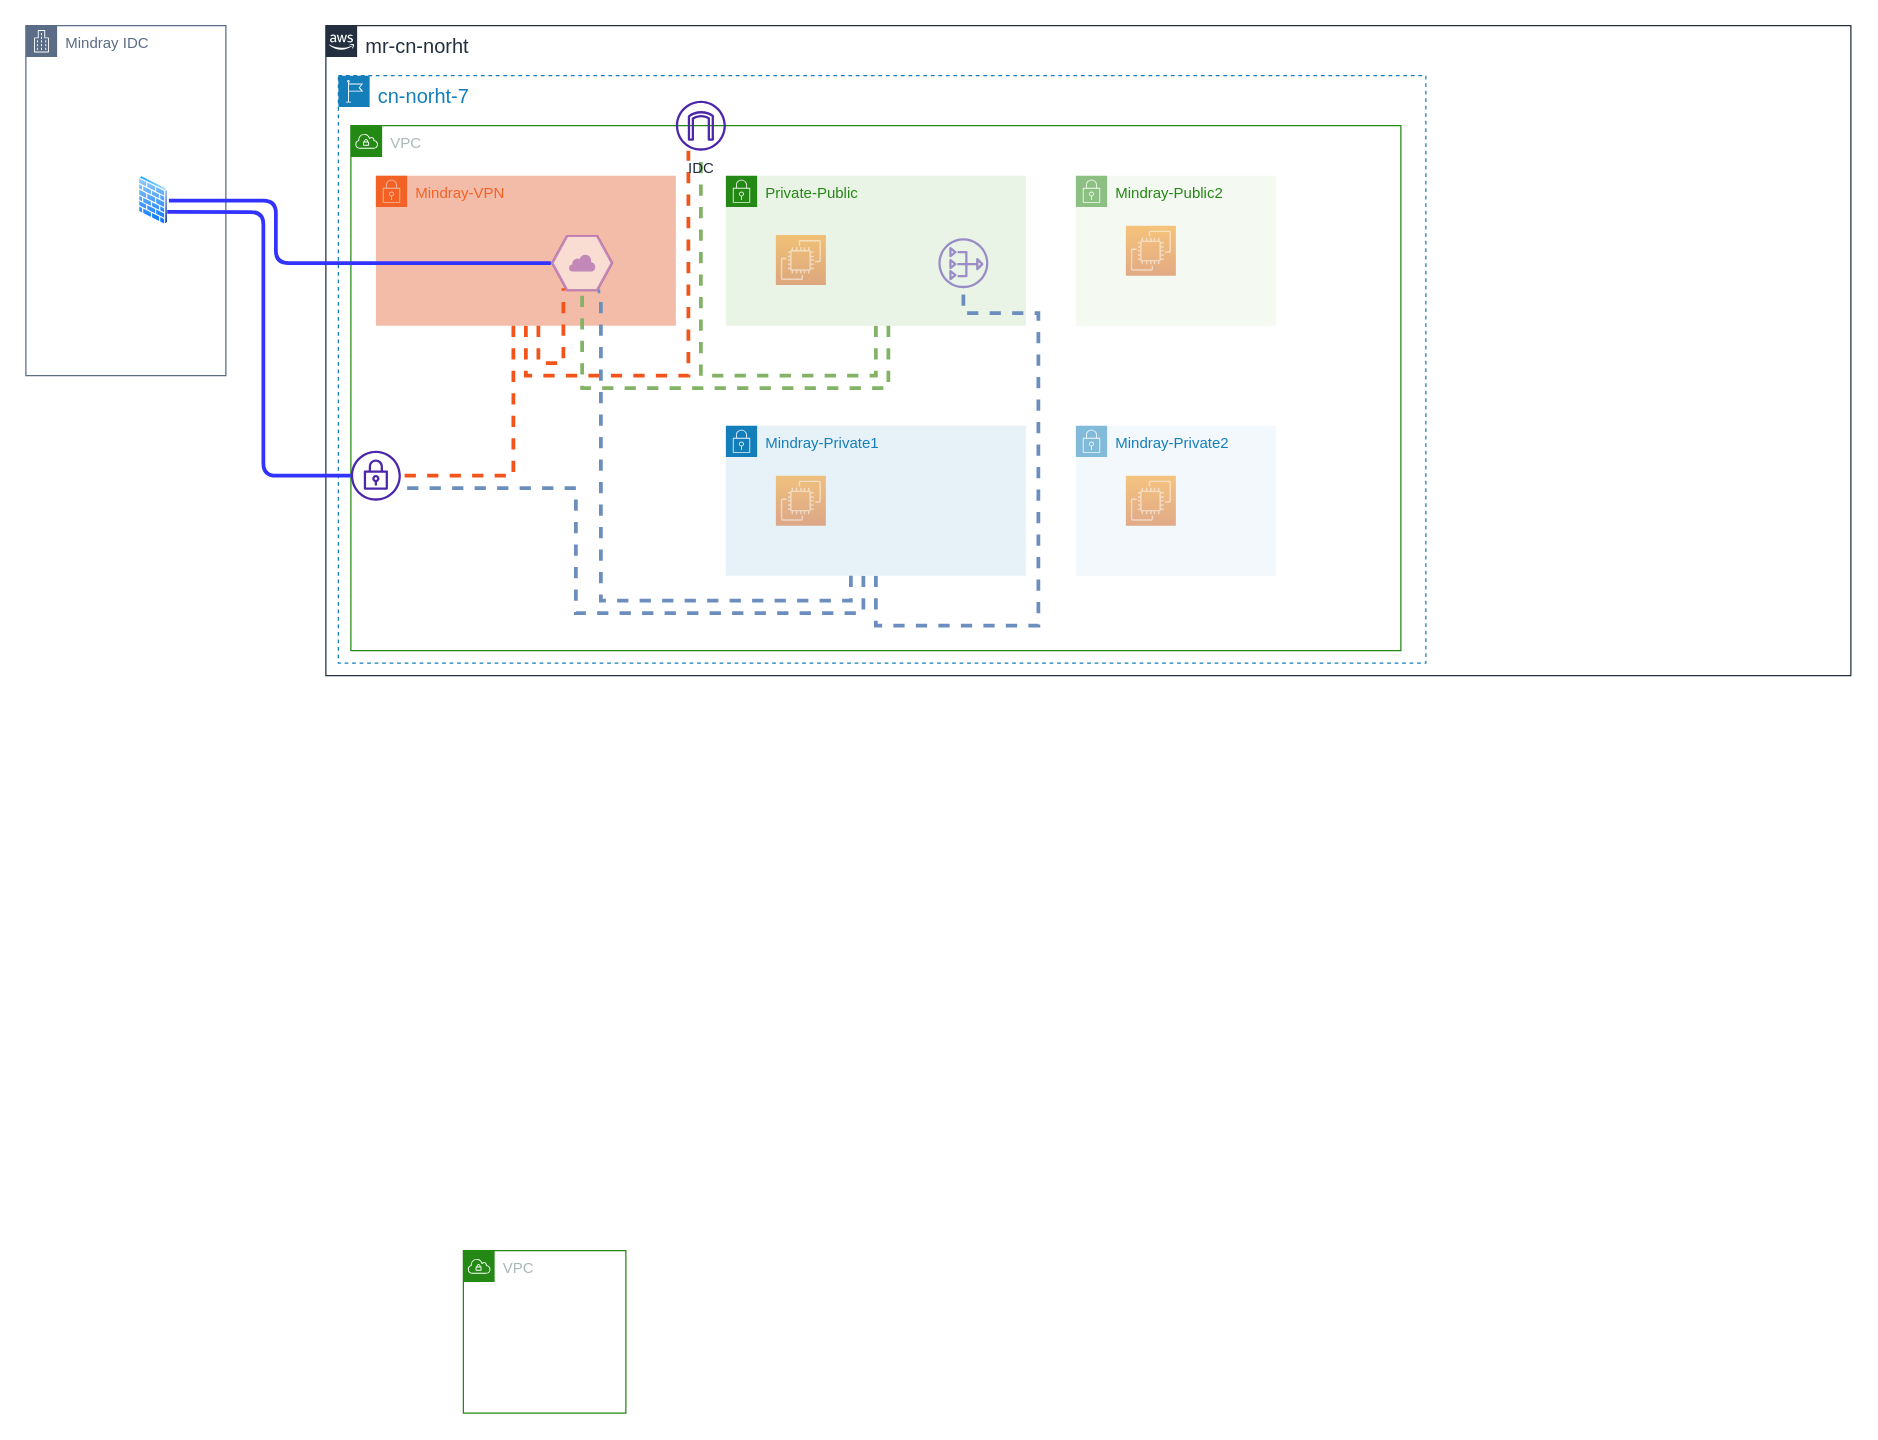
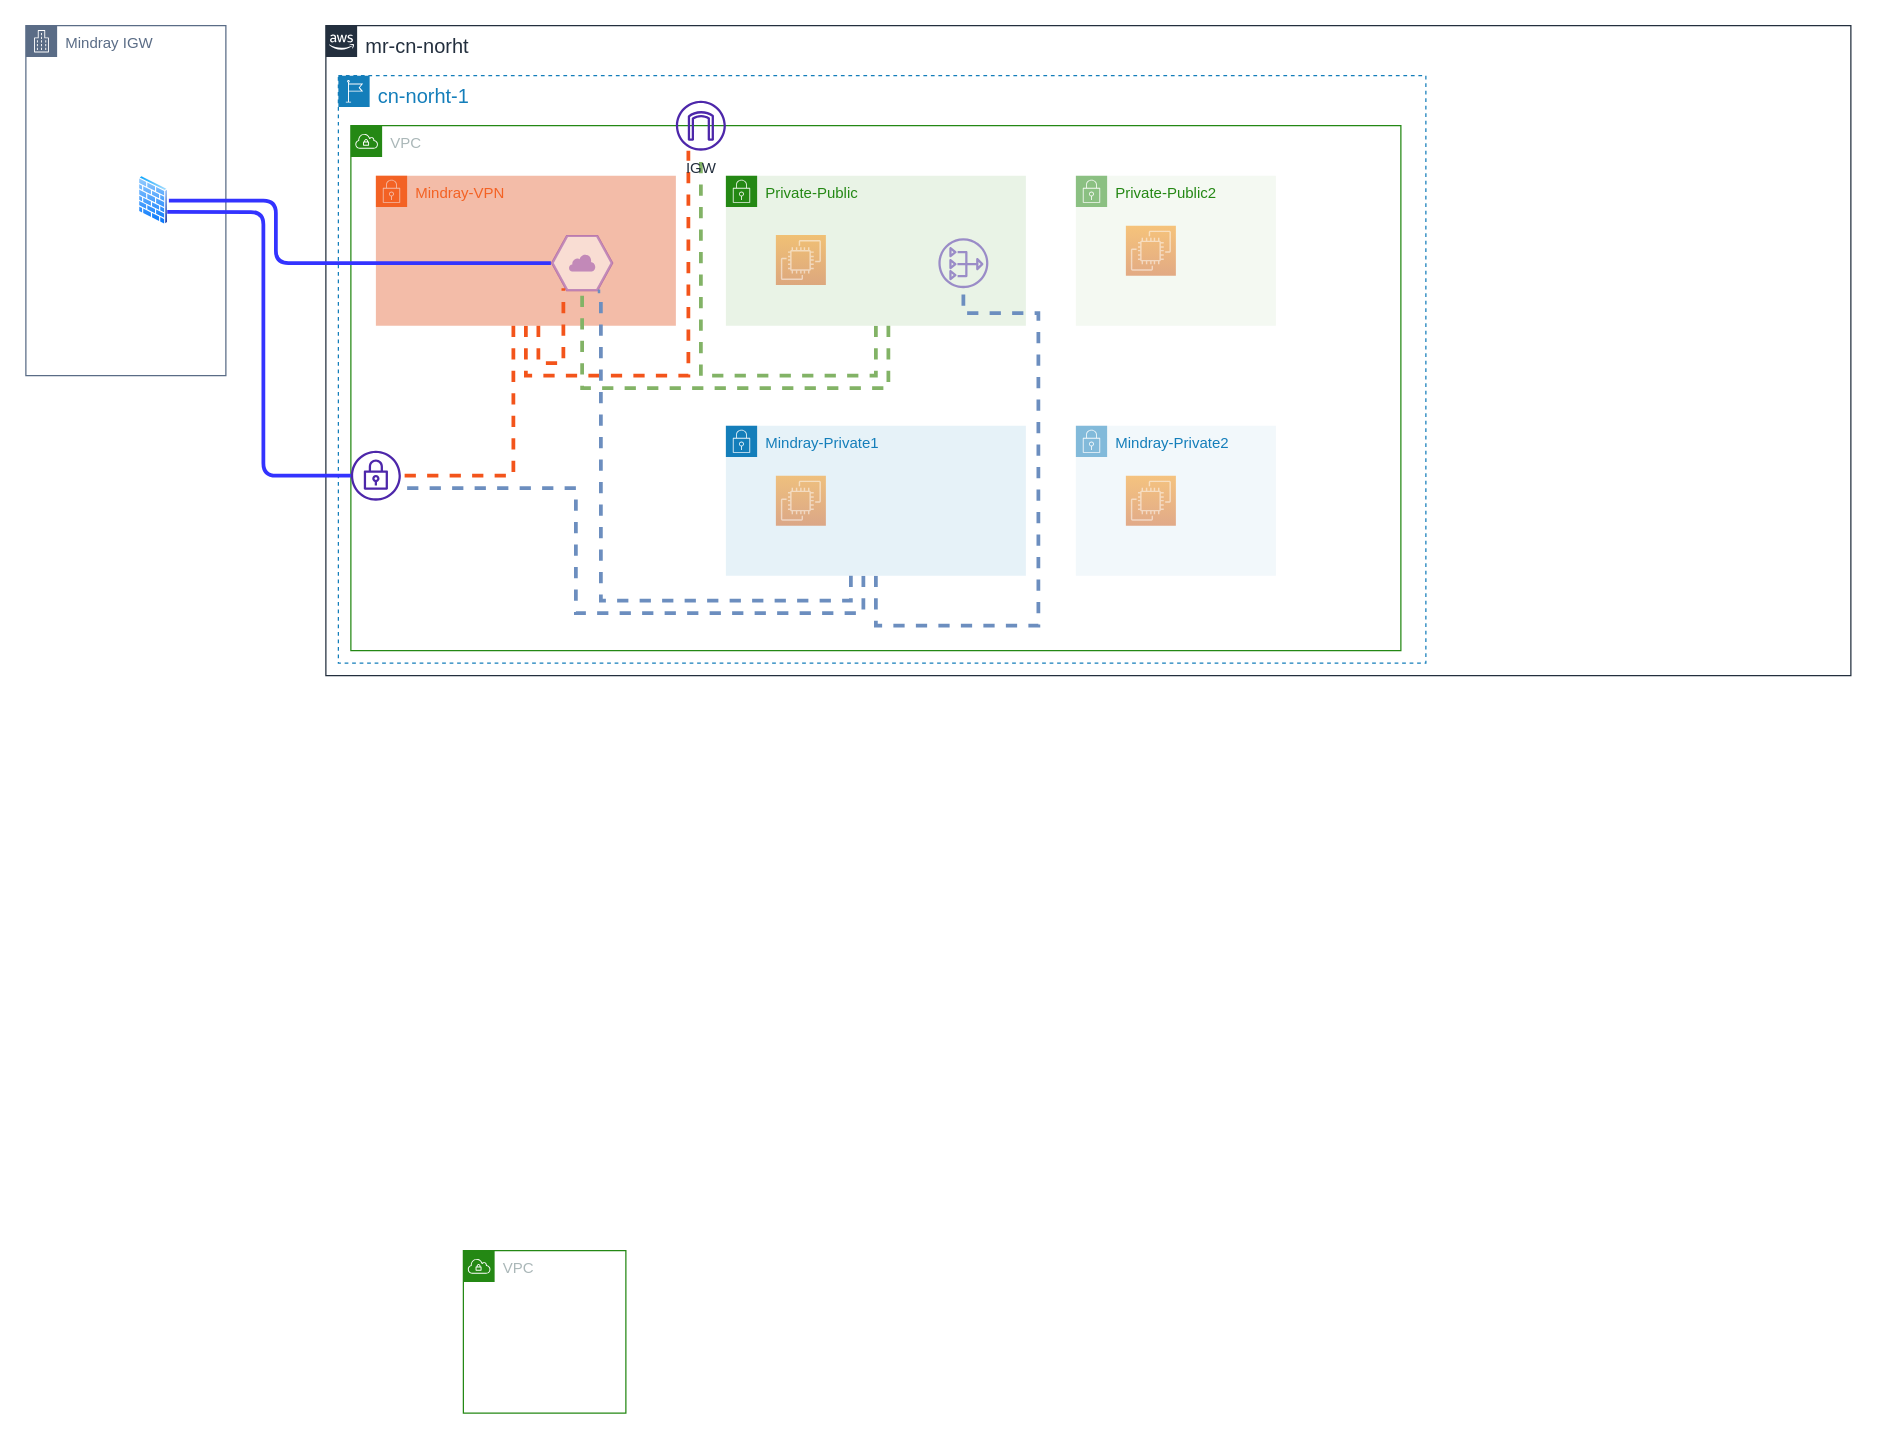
(108, 43) -> (108, 43)
(420, 93) -> (420, 93)
(701, 168) -> (701, 168)
(1173, 193) -> (1173, 193)
